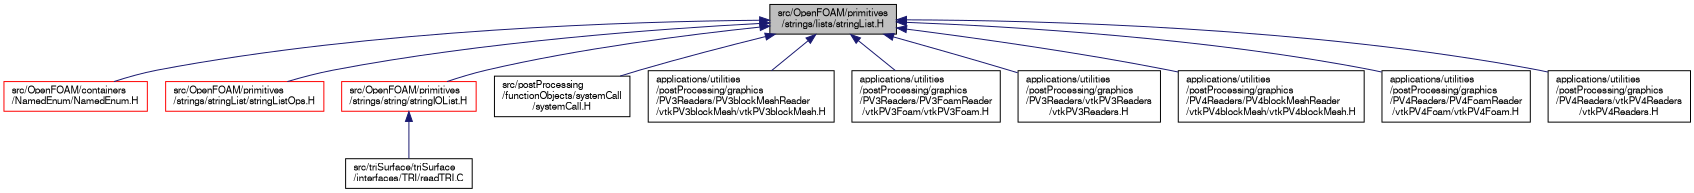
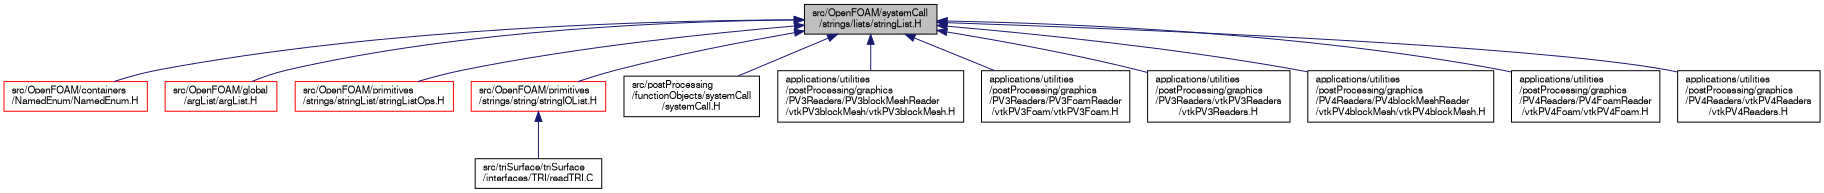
(833, 19) -> (871, 19)
none -> (221, 96)
